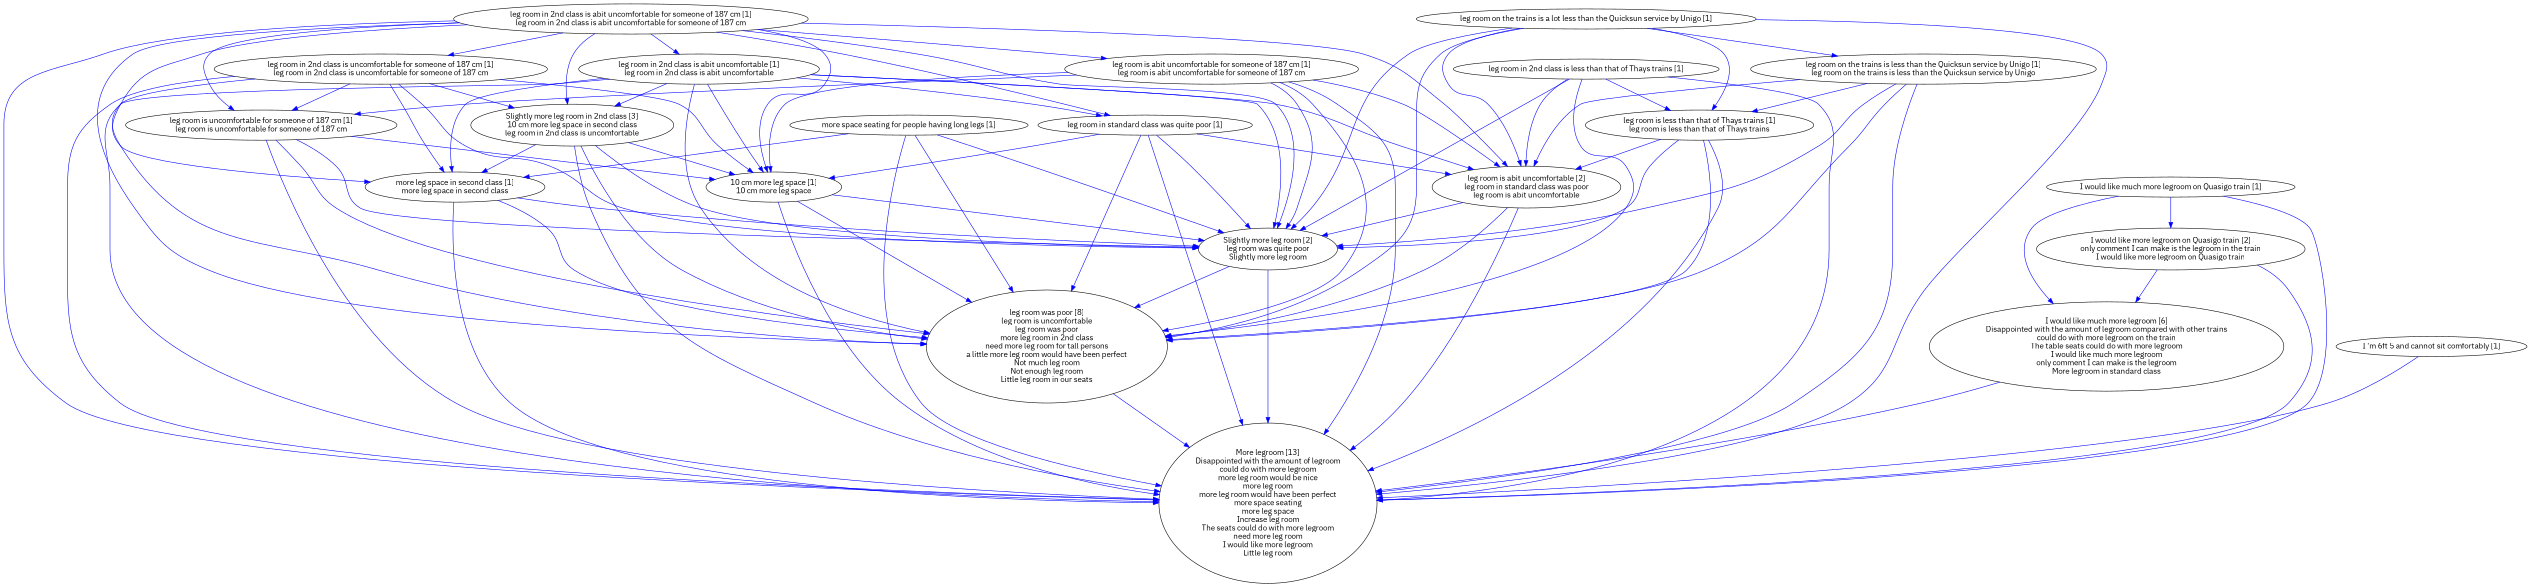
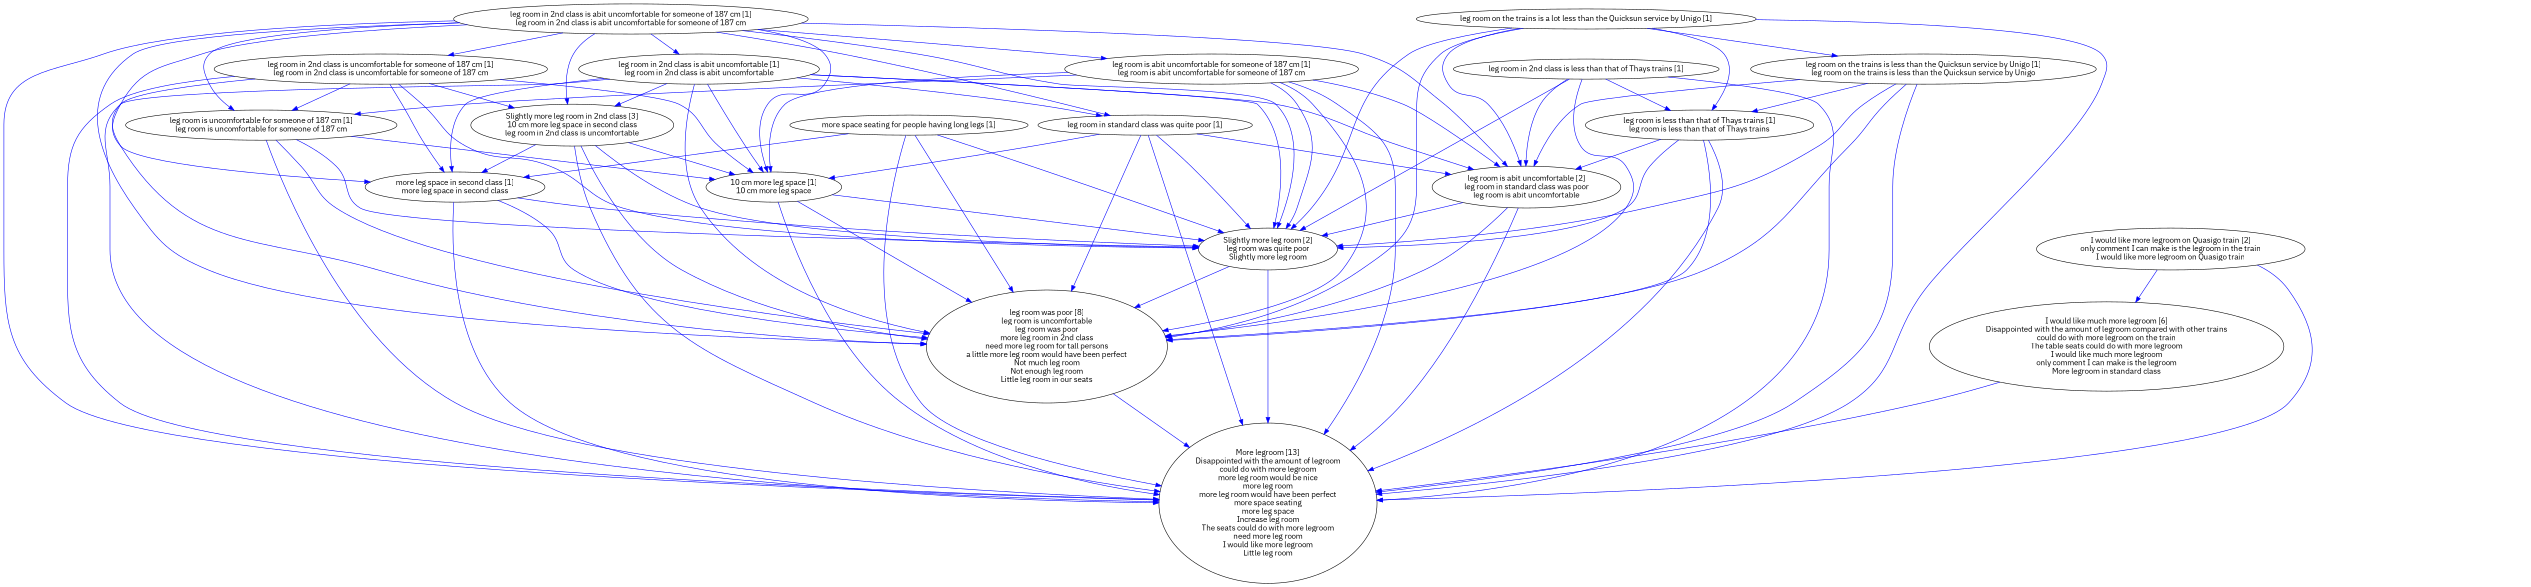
(2171, 187) -> none
(2432, 347) -> none
